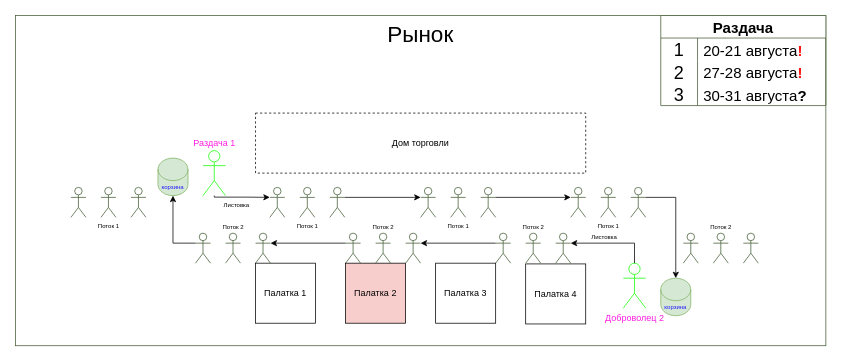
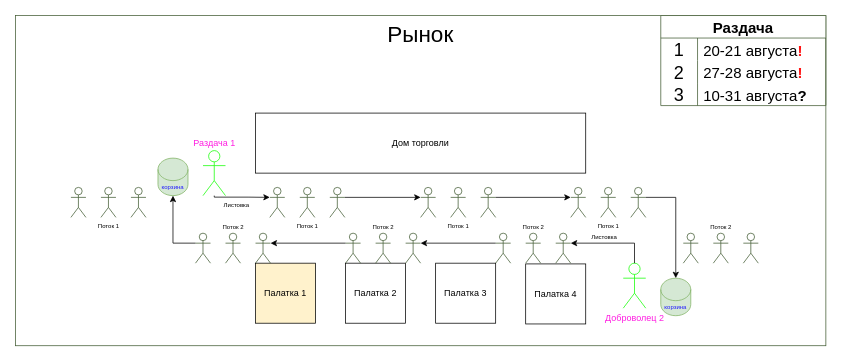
(764, 82) -> (764, 82)
(420, 143) -> (420, 143)
(285, 293) -> (285, 293)
(375, 293) -> (375, 293)
